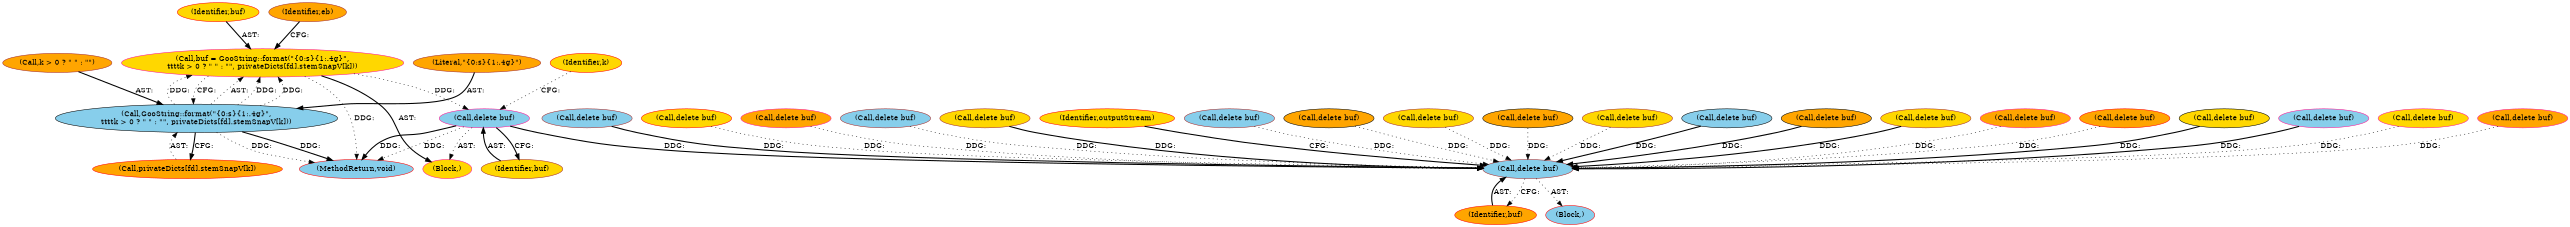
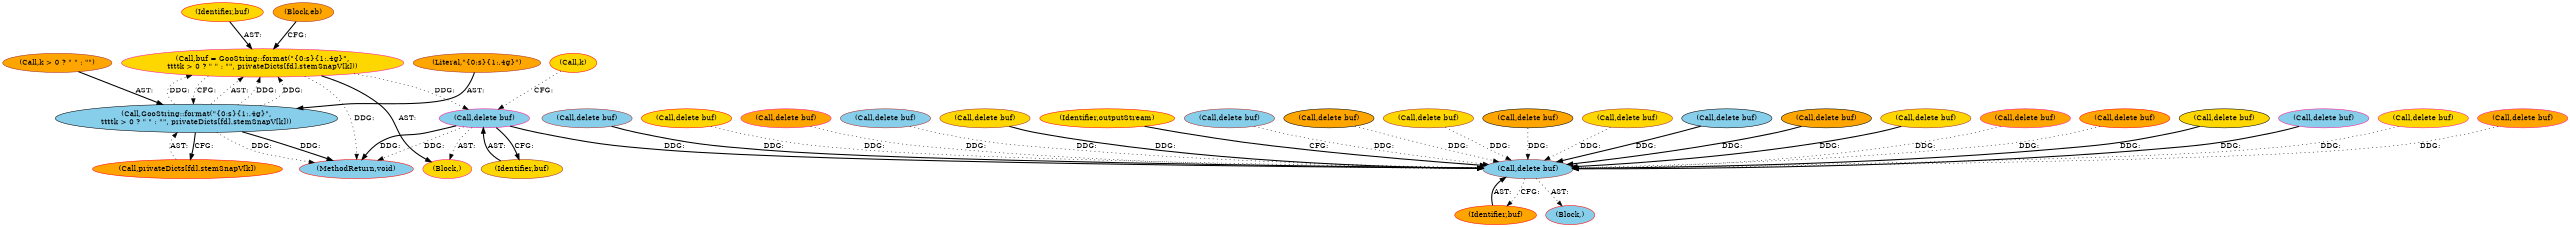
(308, 12) -> (303, 12)
(586, 63) -> (573, 63)
